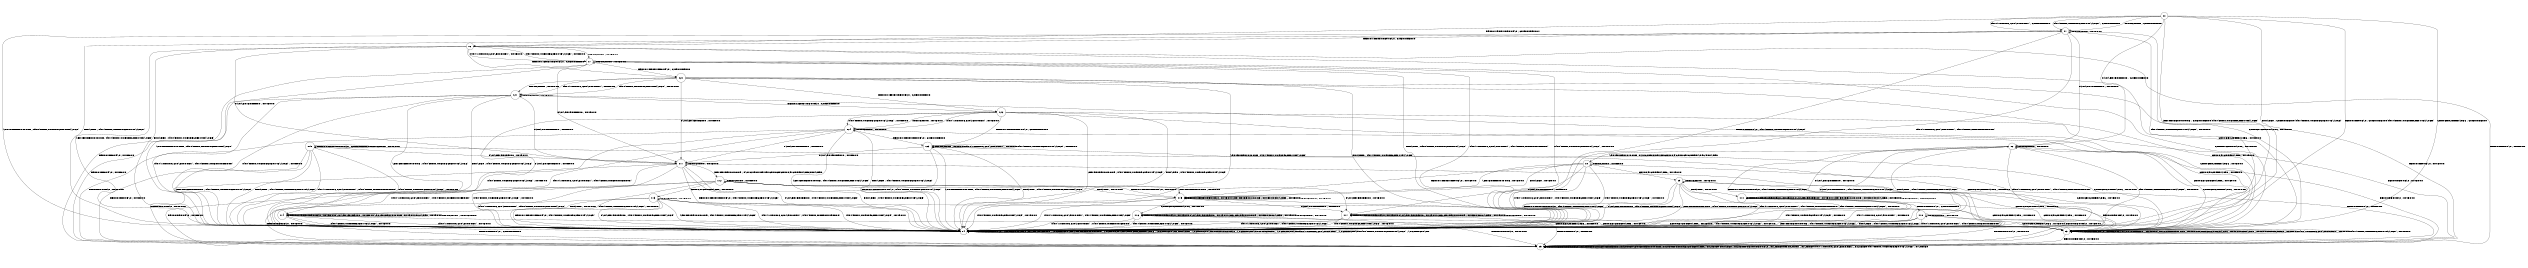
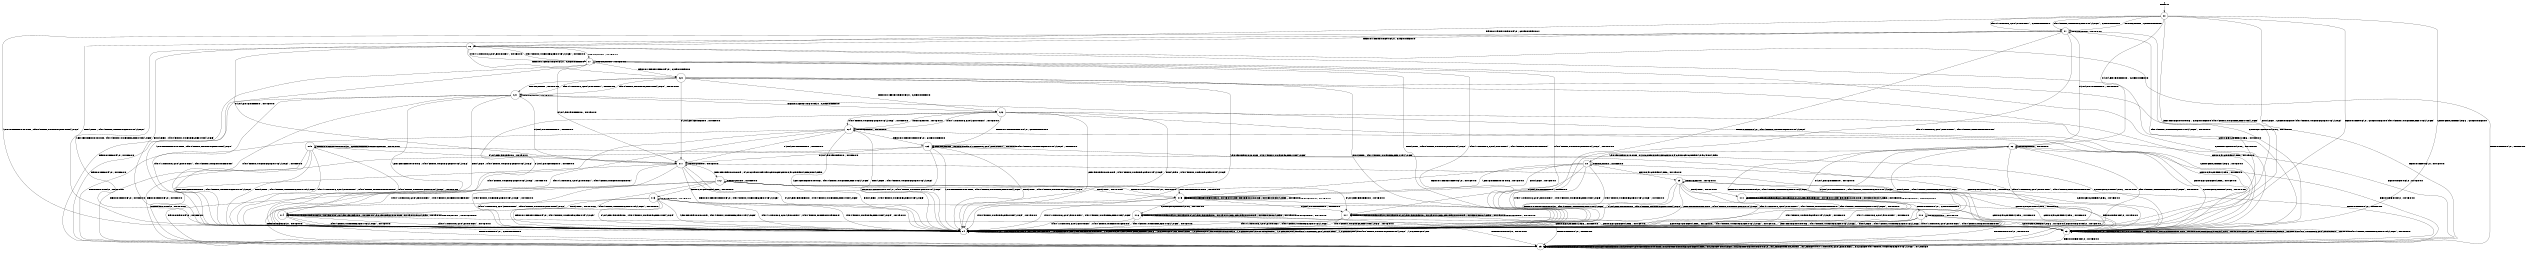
none -> (2164, 4)
none -> (160, 234)
